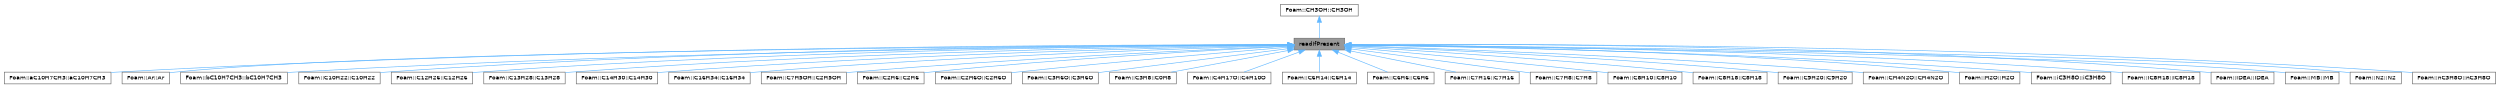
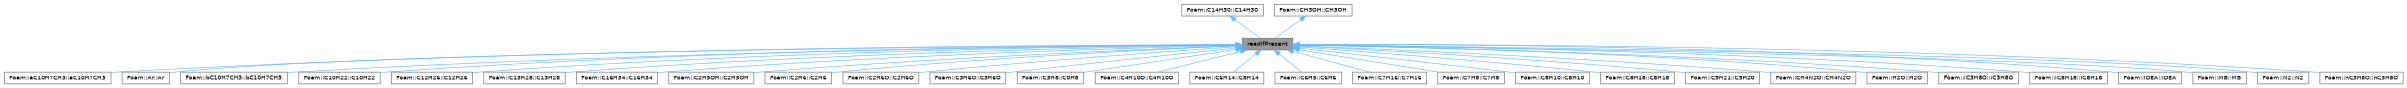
(847, 60) -> (1248, 29)
(804, 78) -> (711, 78)
(1229, 78) -> (1137, 78)
(1319, 78) -> (1227, 78)
(1401, 78) -> (1308, 78)
(1815, 78) -> (1723, 78)
